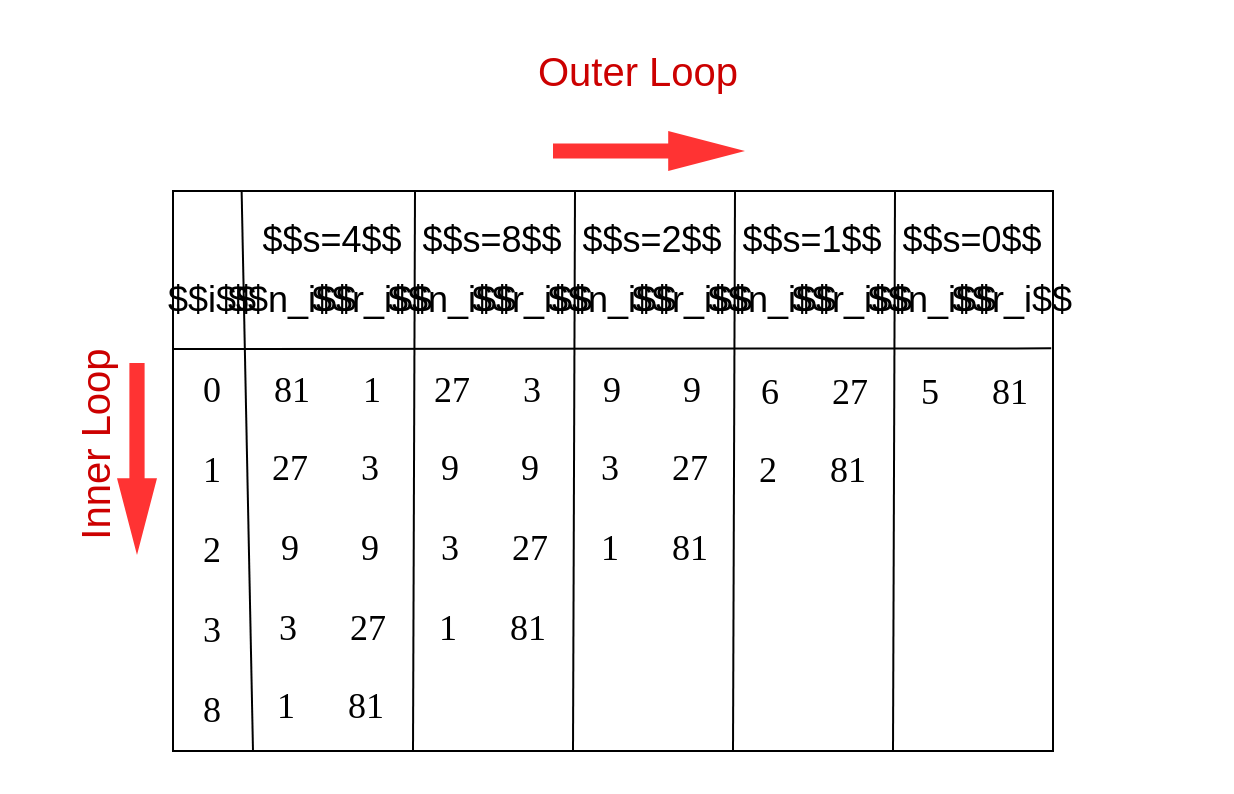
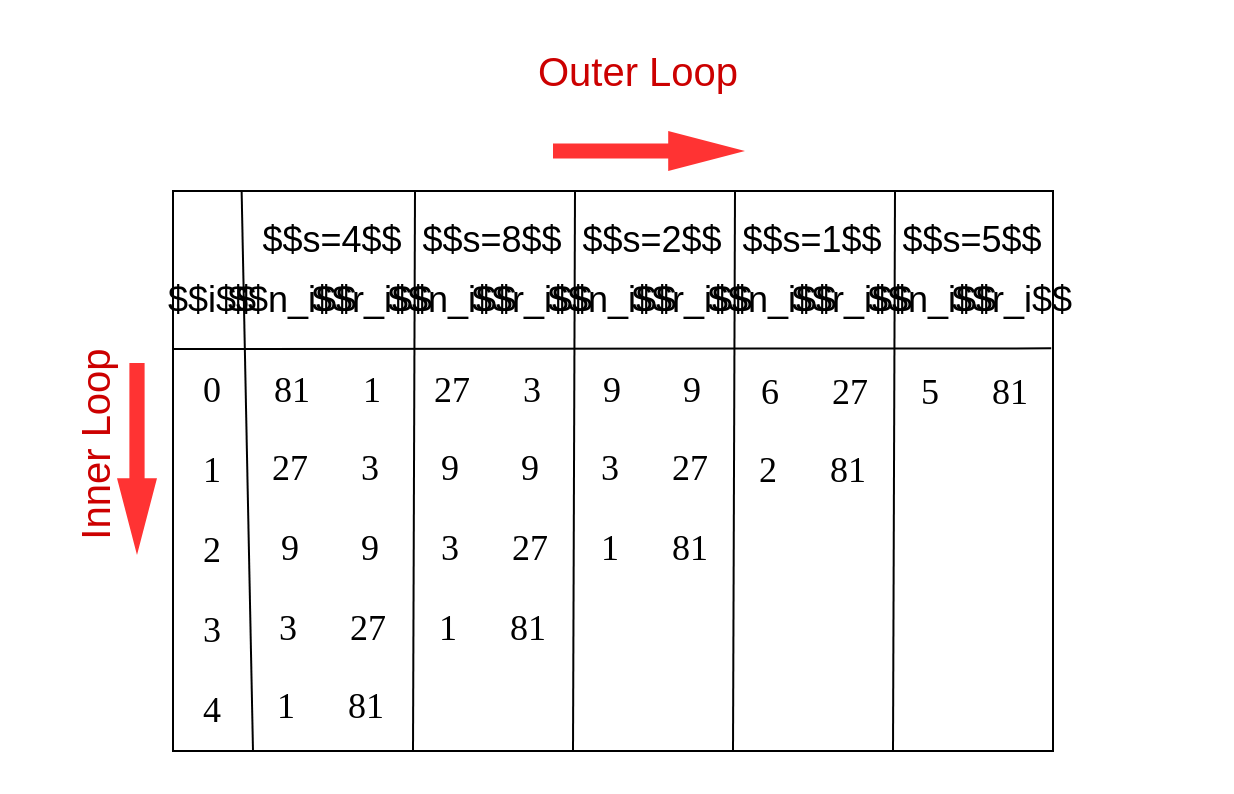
(973, 241) -> (973, 241)
(213, 711) -> (213, 711)
